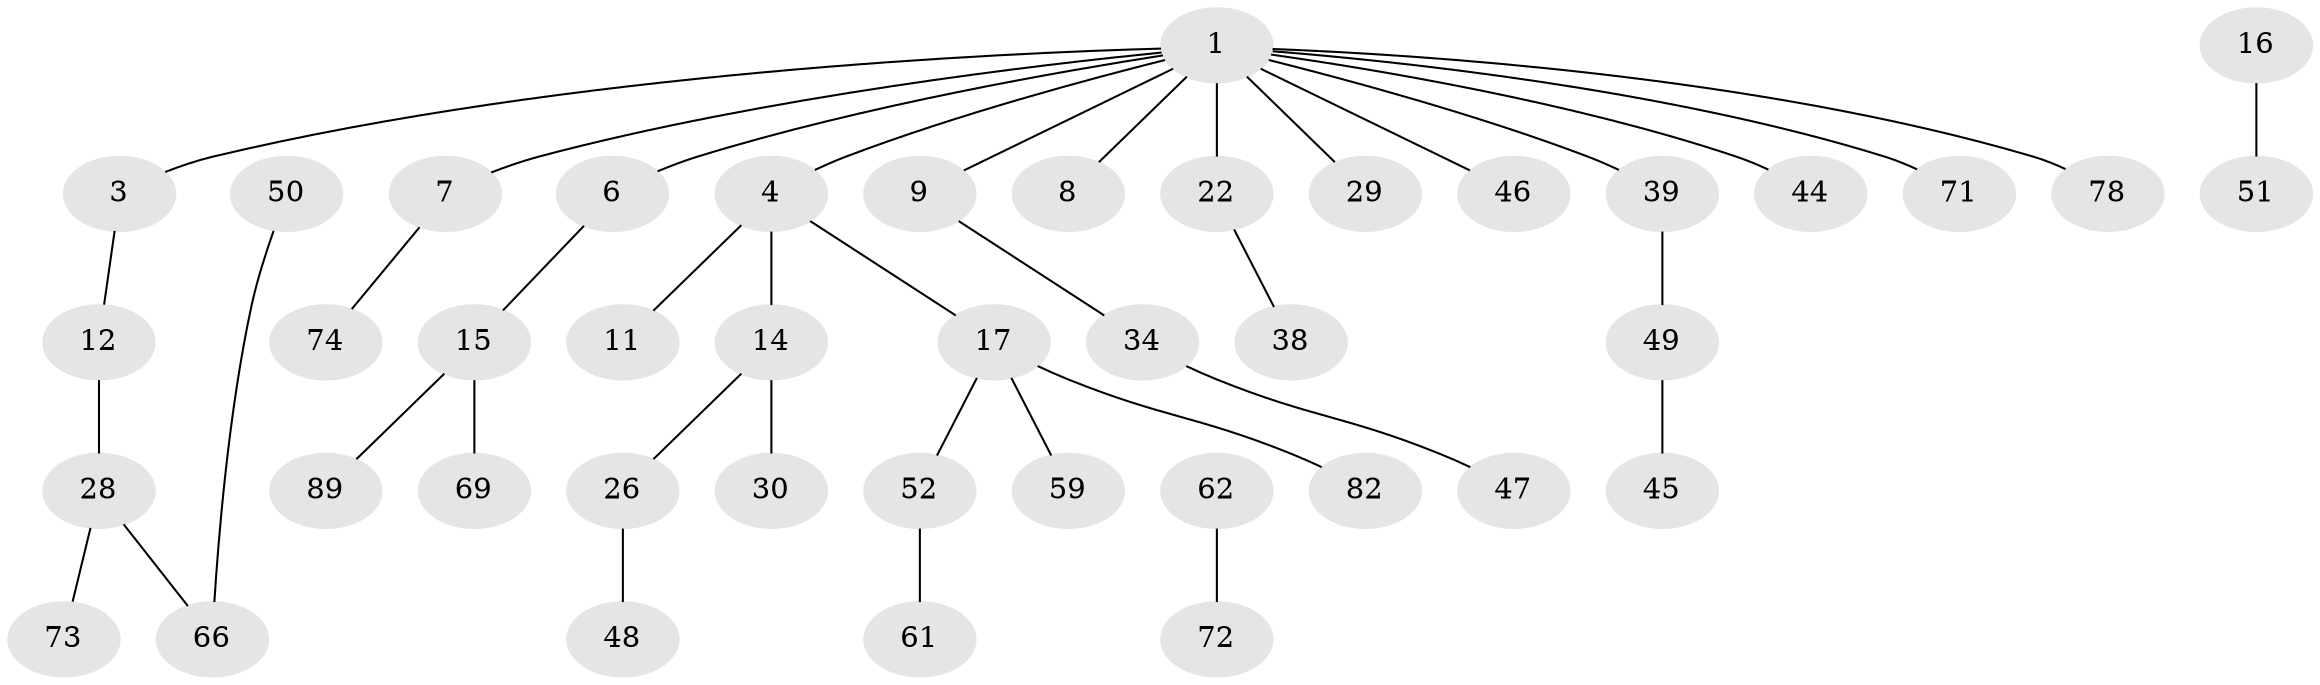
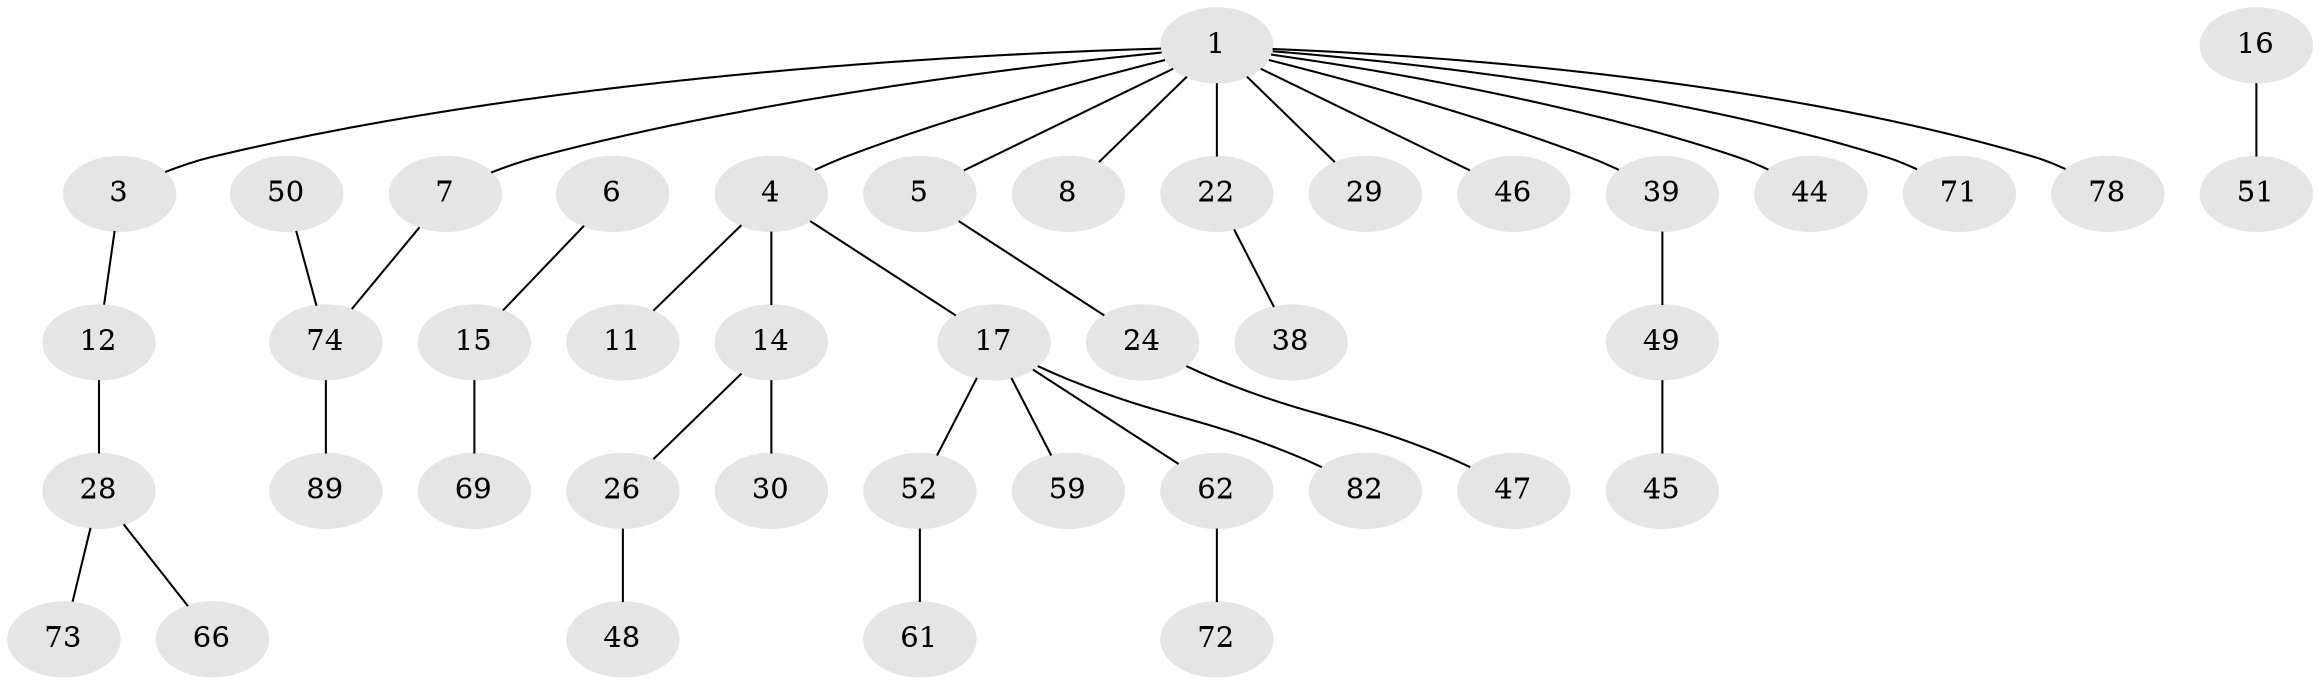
(908, 103) -> none
(920, 194) -> (920, 194)
(1143, 342) -> (1143, 342)
(233, 415) -> (306, 268)
(400, 416) -> (326, 417)
none -> (1106, 417)
